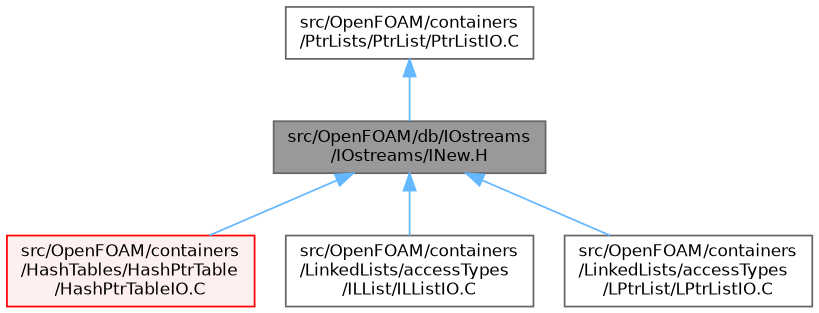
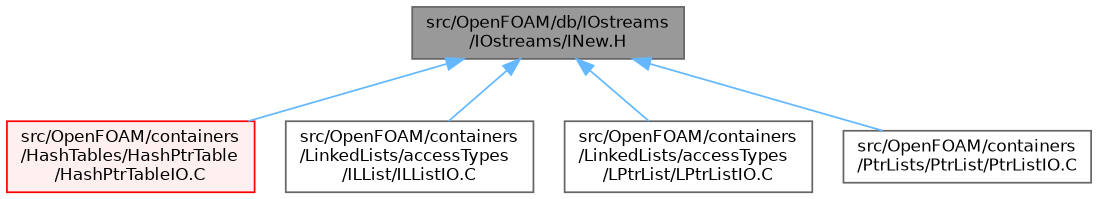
(410, 99) -> (766, 97)
